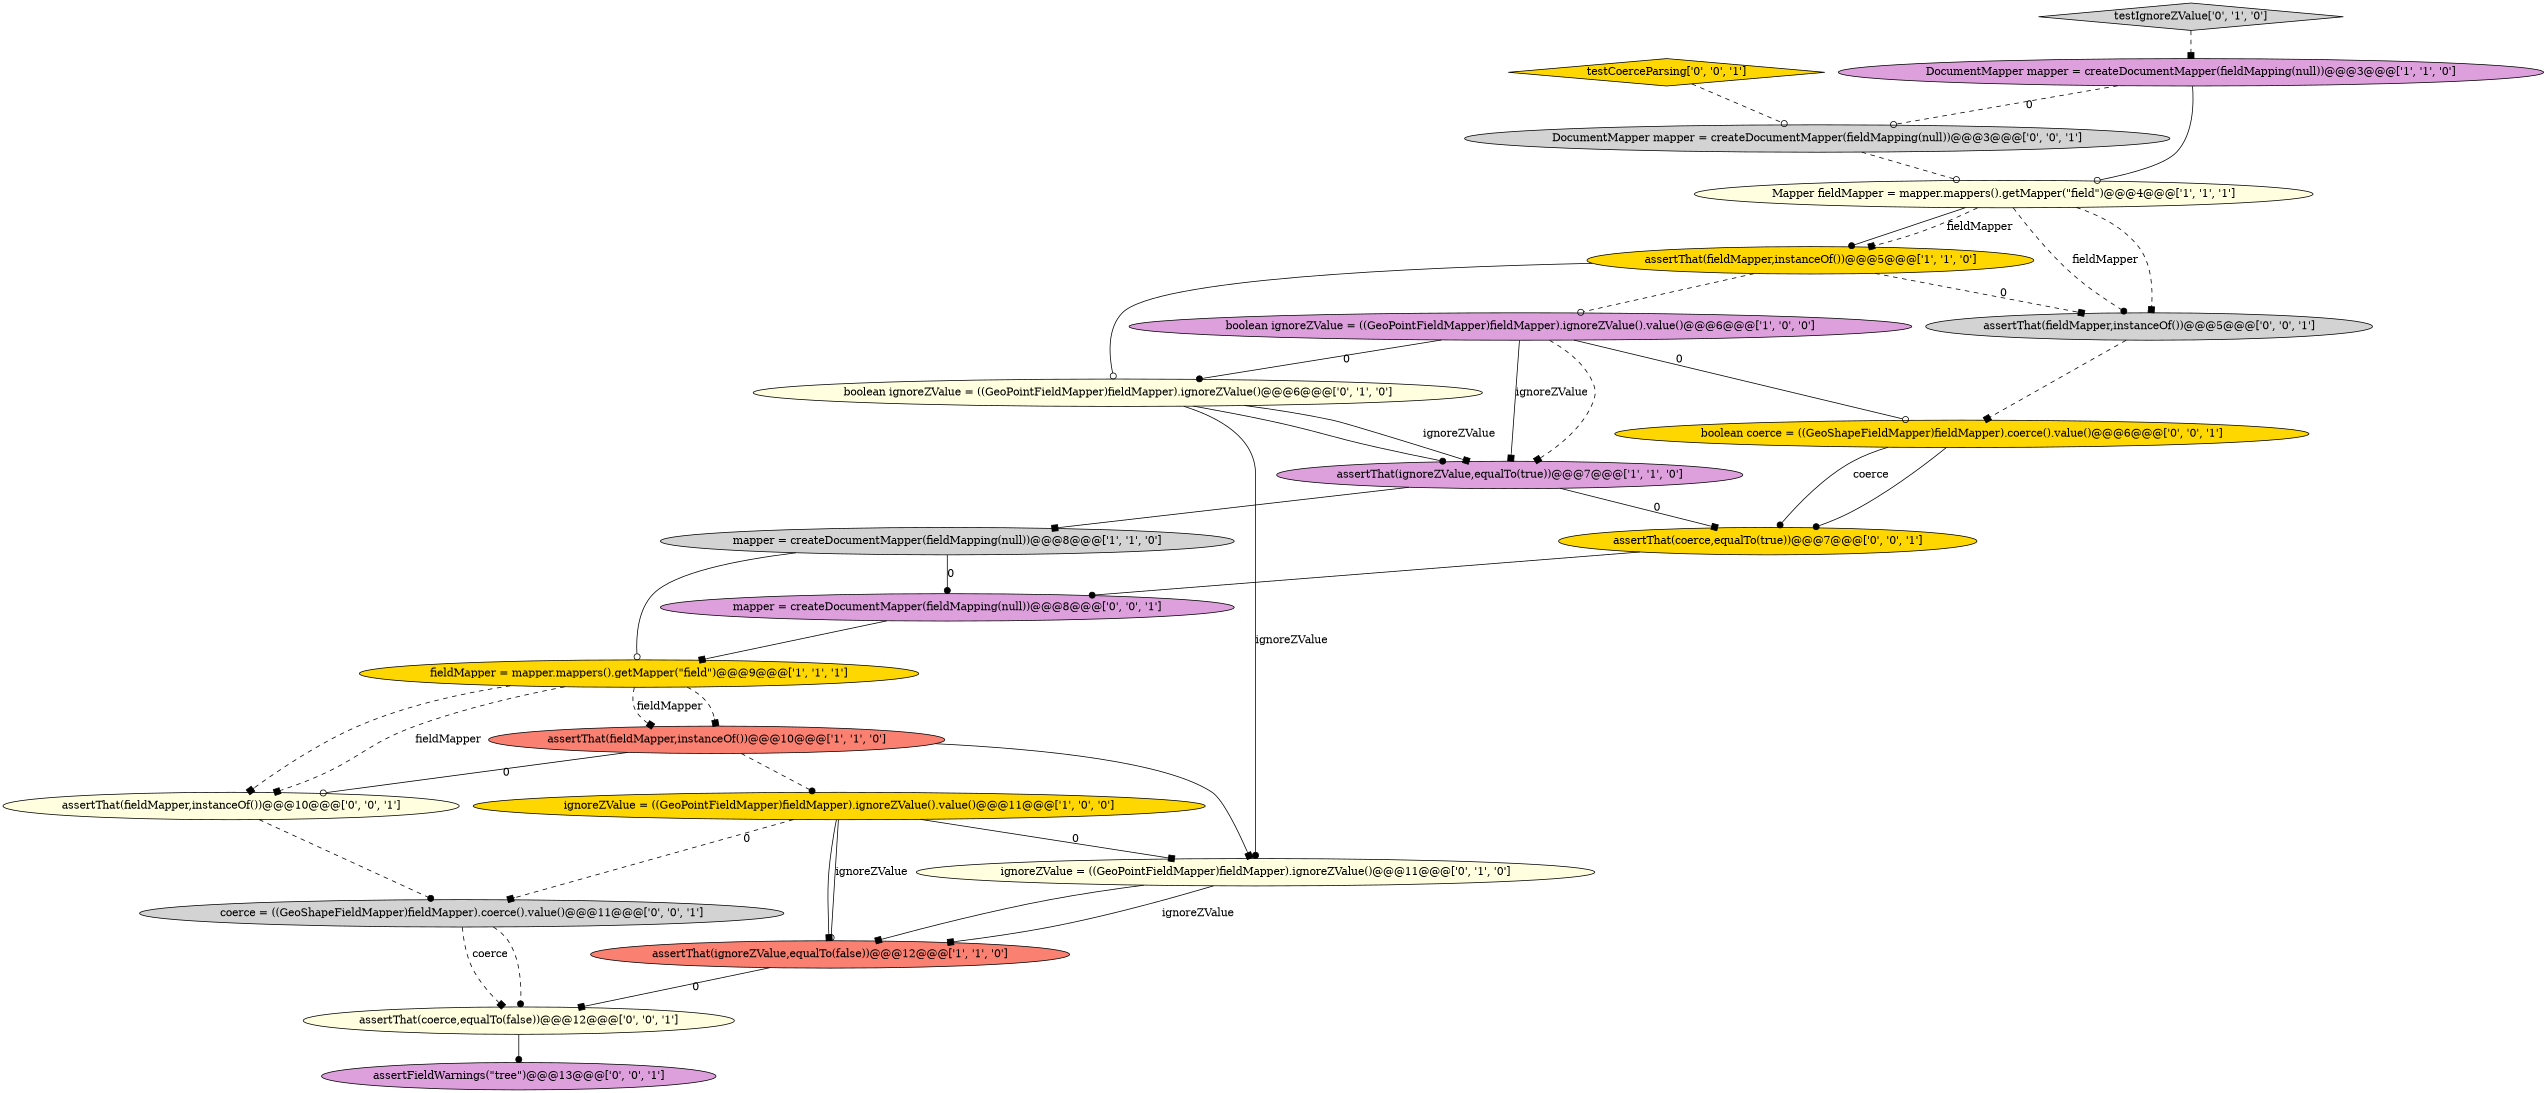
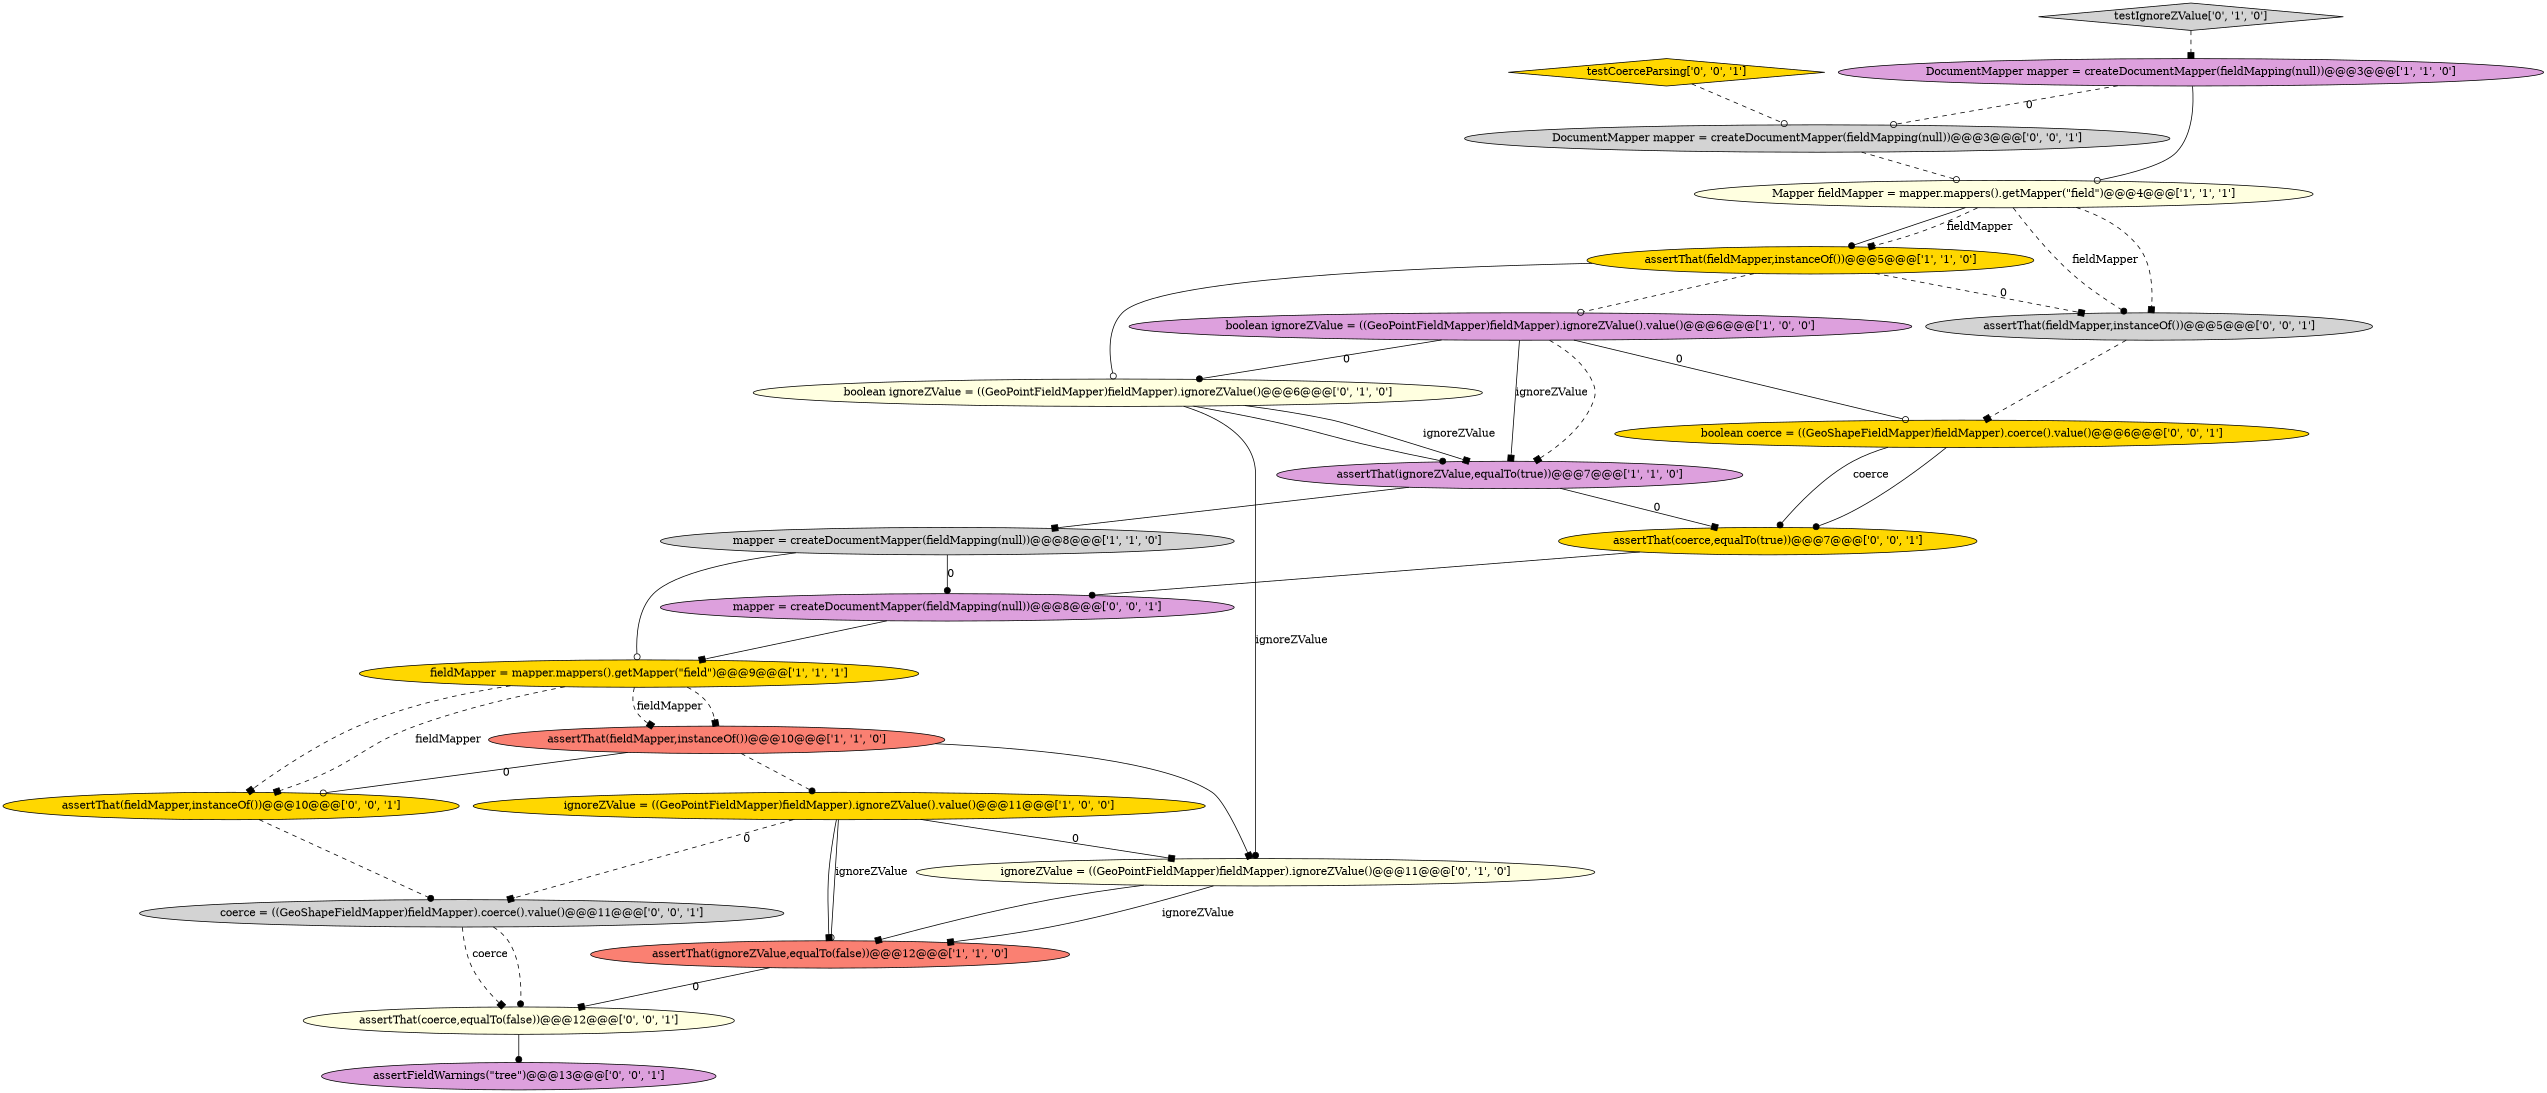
(231, 806) -> (231, 806)
